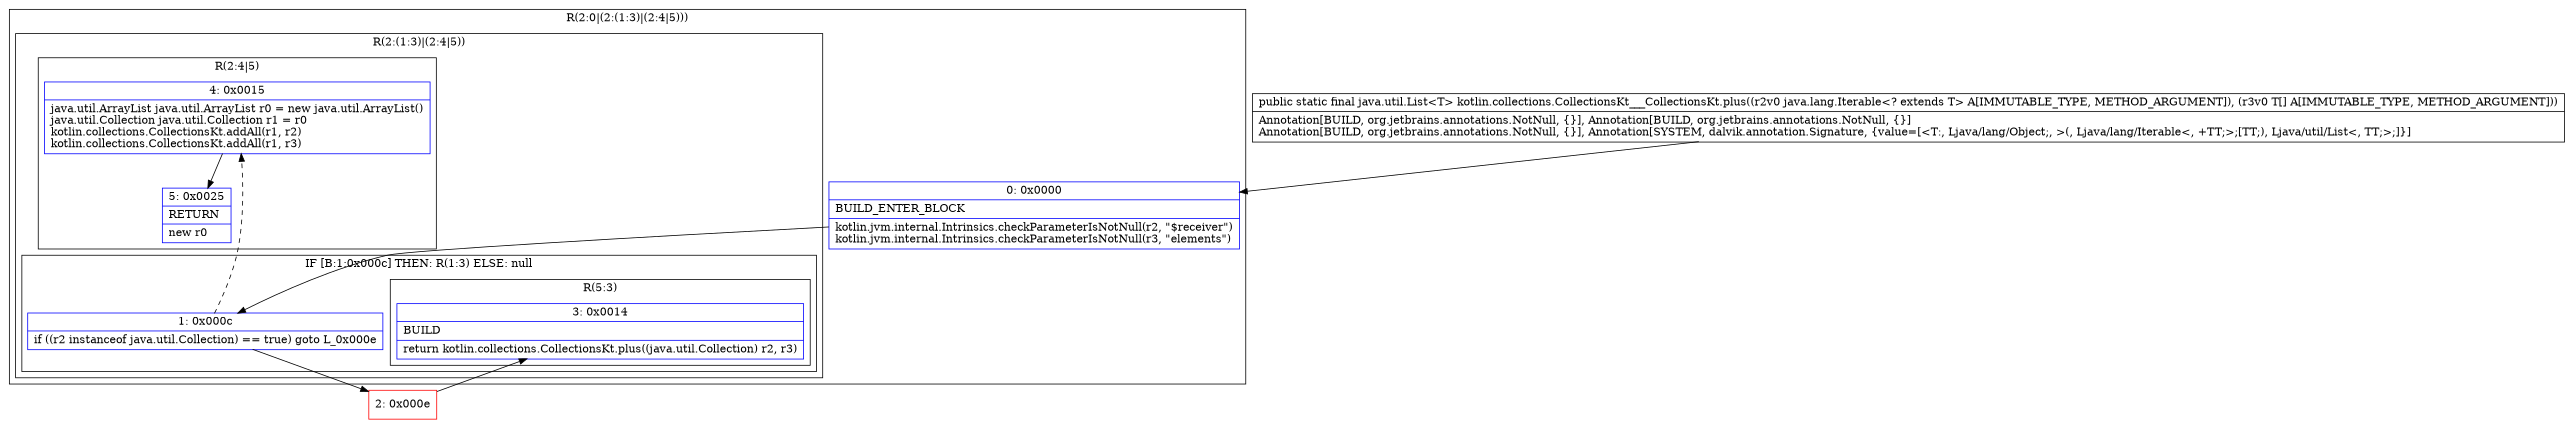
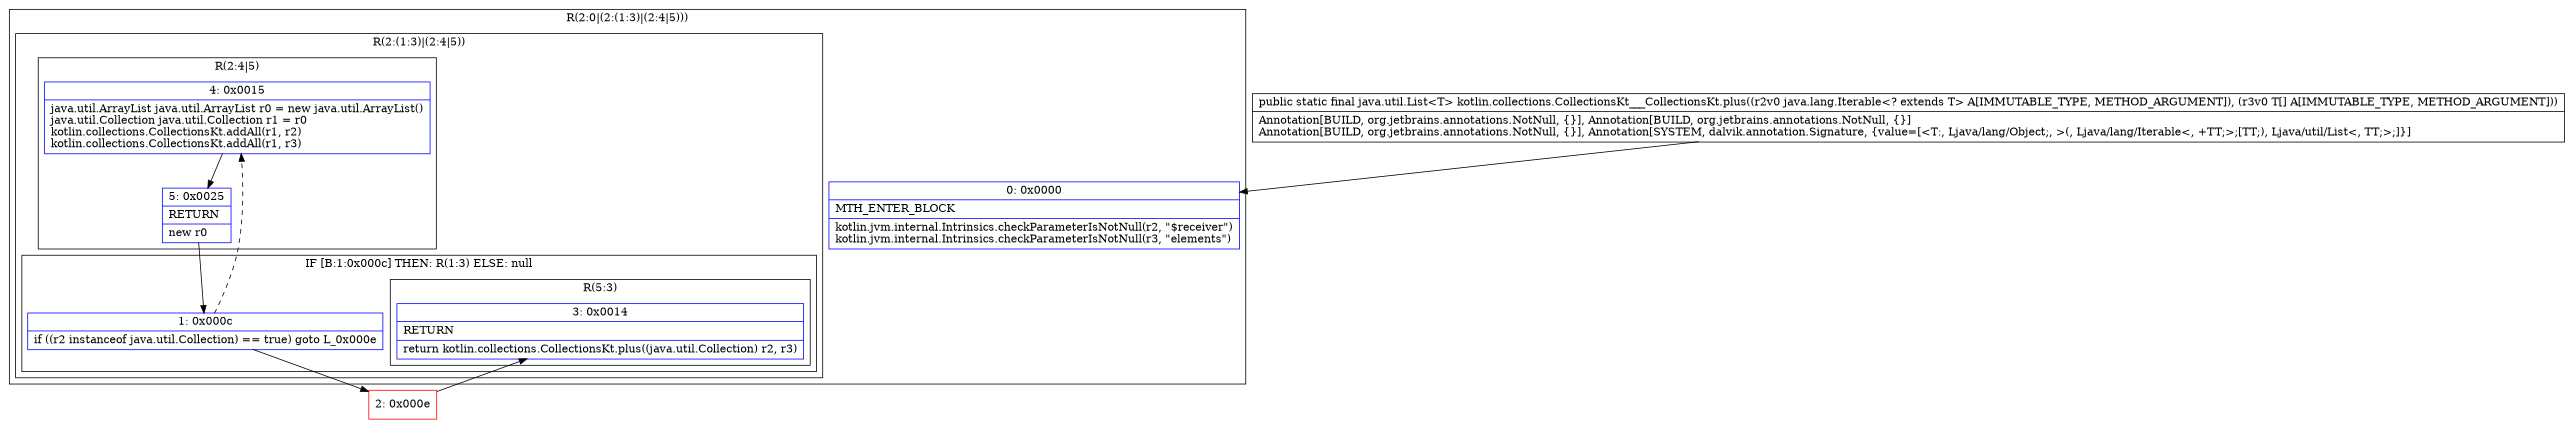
(900, 209) -> (895, 209)
(532, 244) -> (201, 274)
(422, 331) -> (429, 331)
